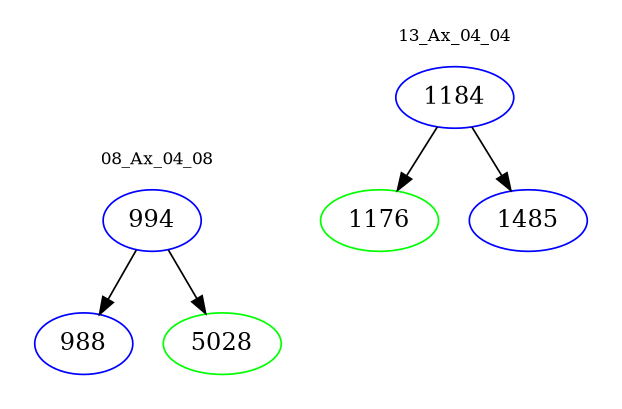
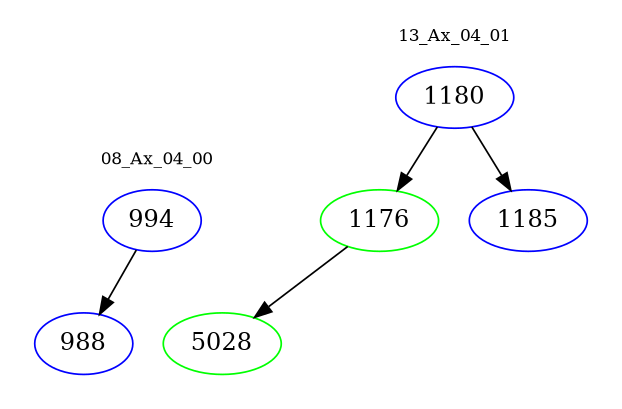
(455, 37) -> (455, 37)
(455, 97) -> (455, 97)
(157, 160) -> (157, 160)
(528, 221) -> (528, 221)
(183, 274) -> (308, 277)
